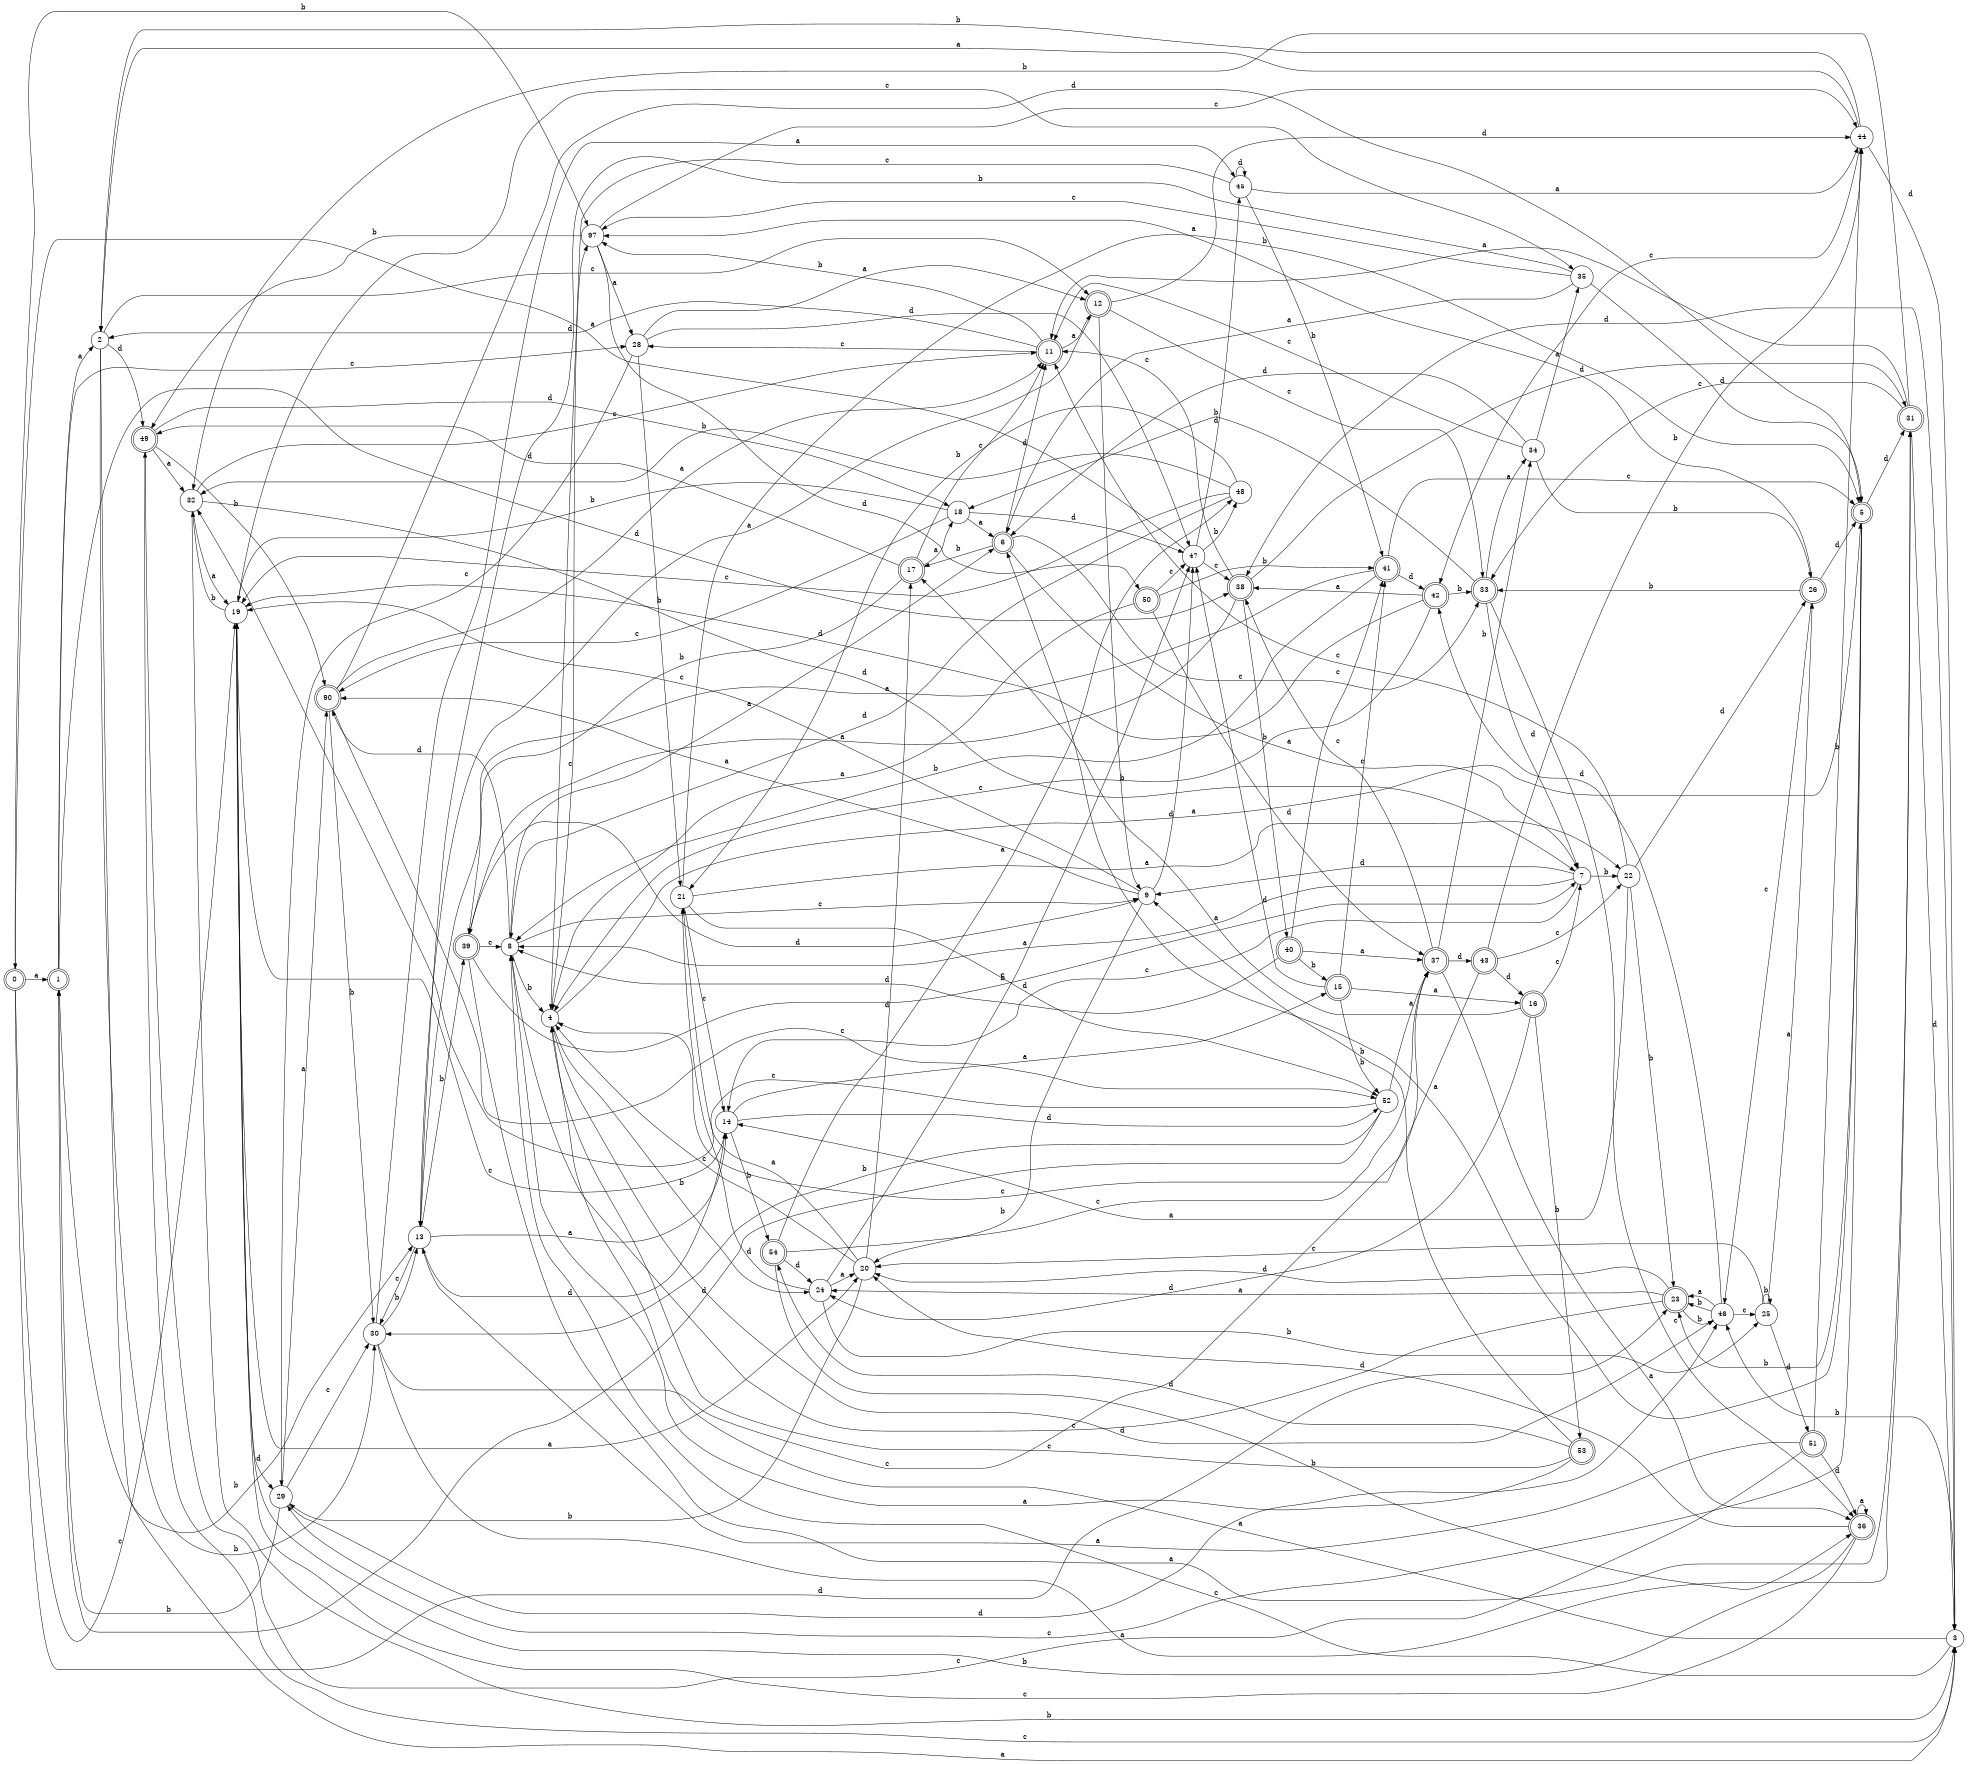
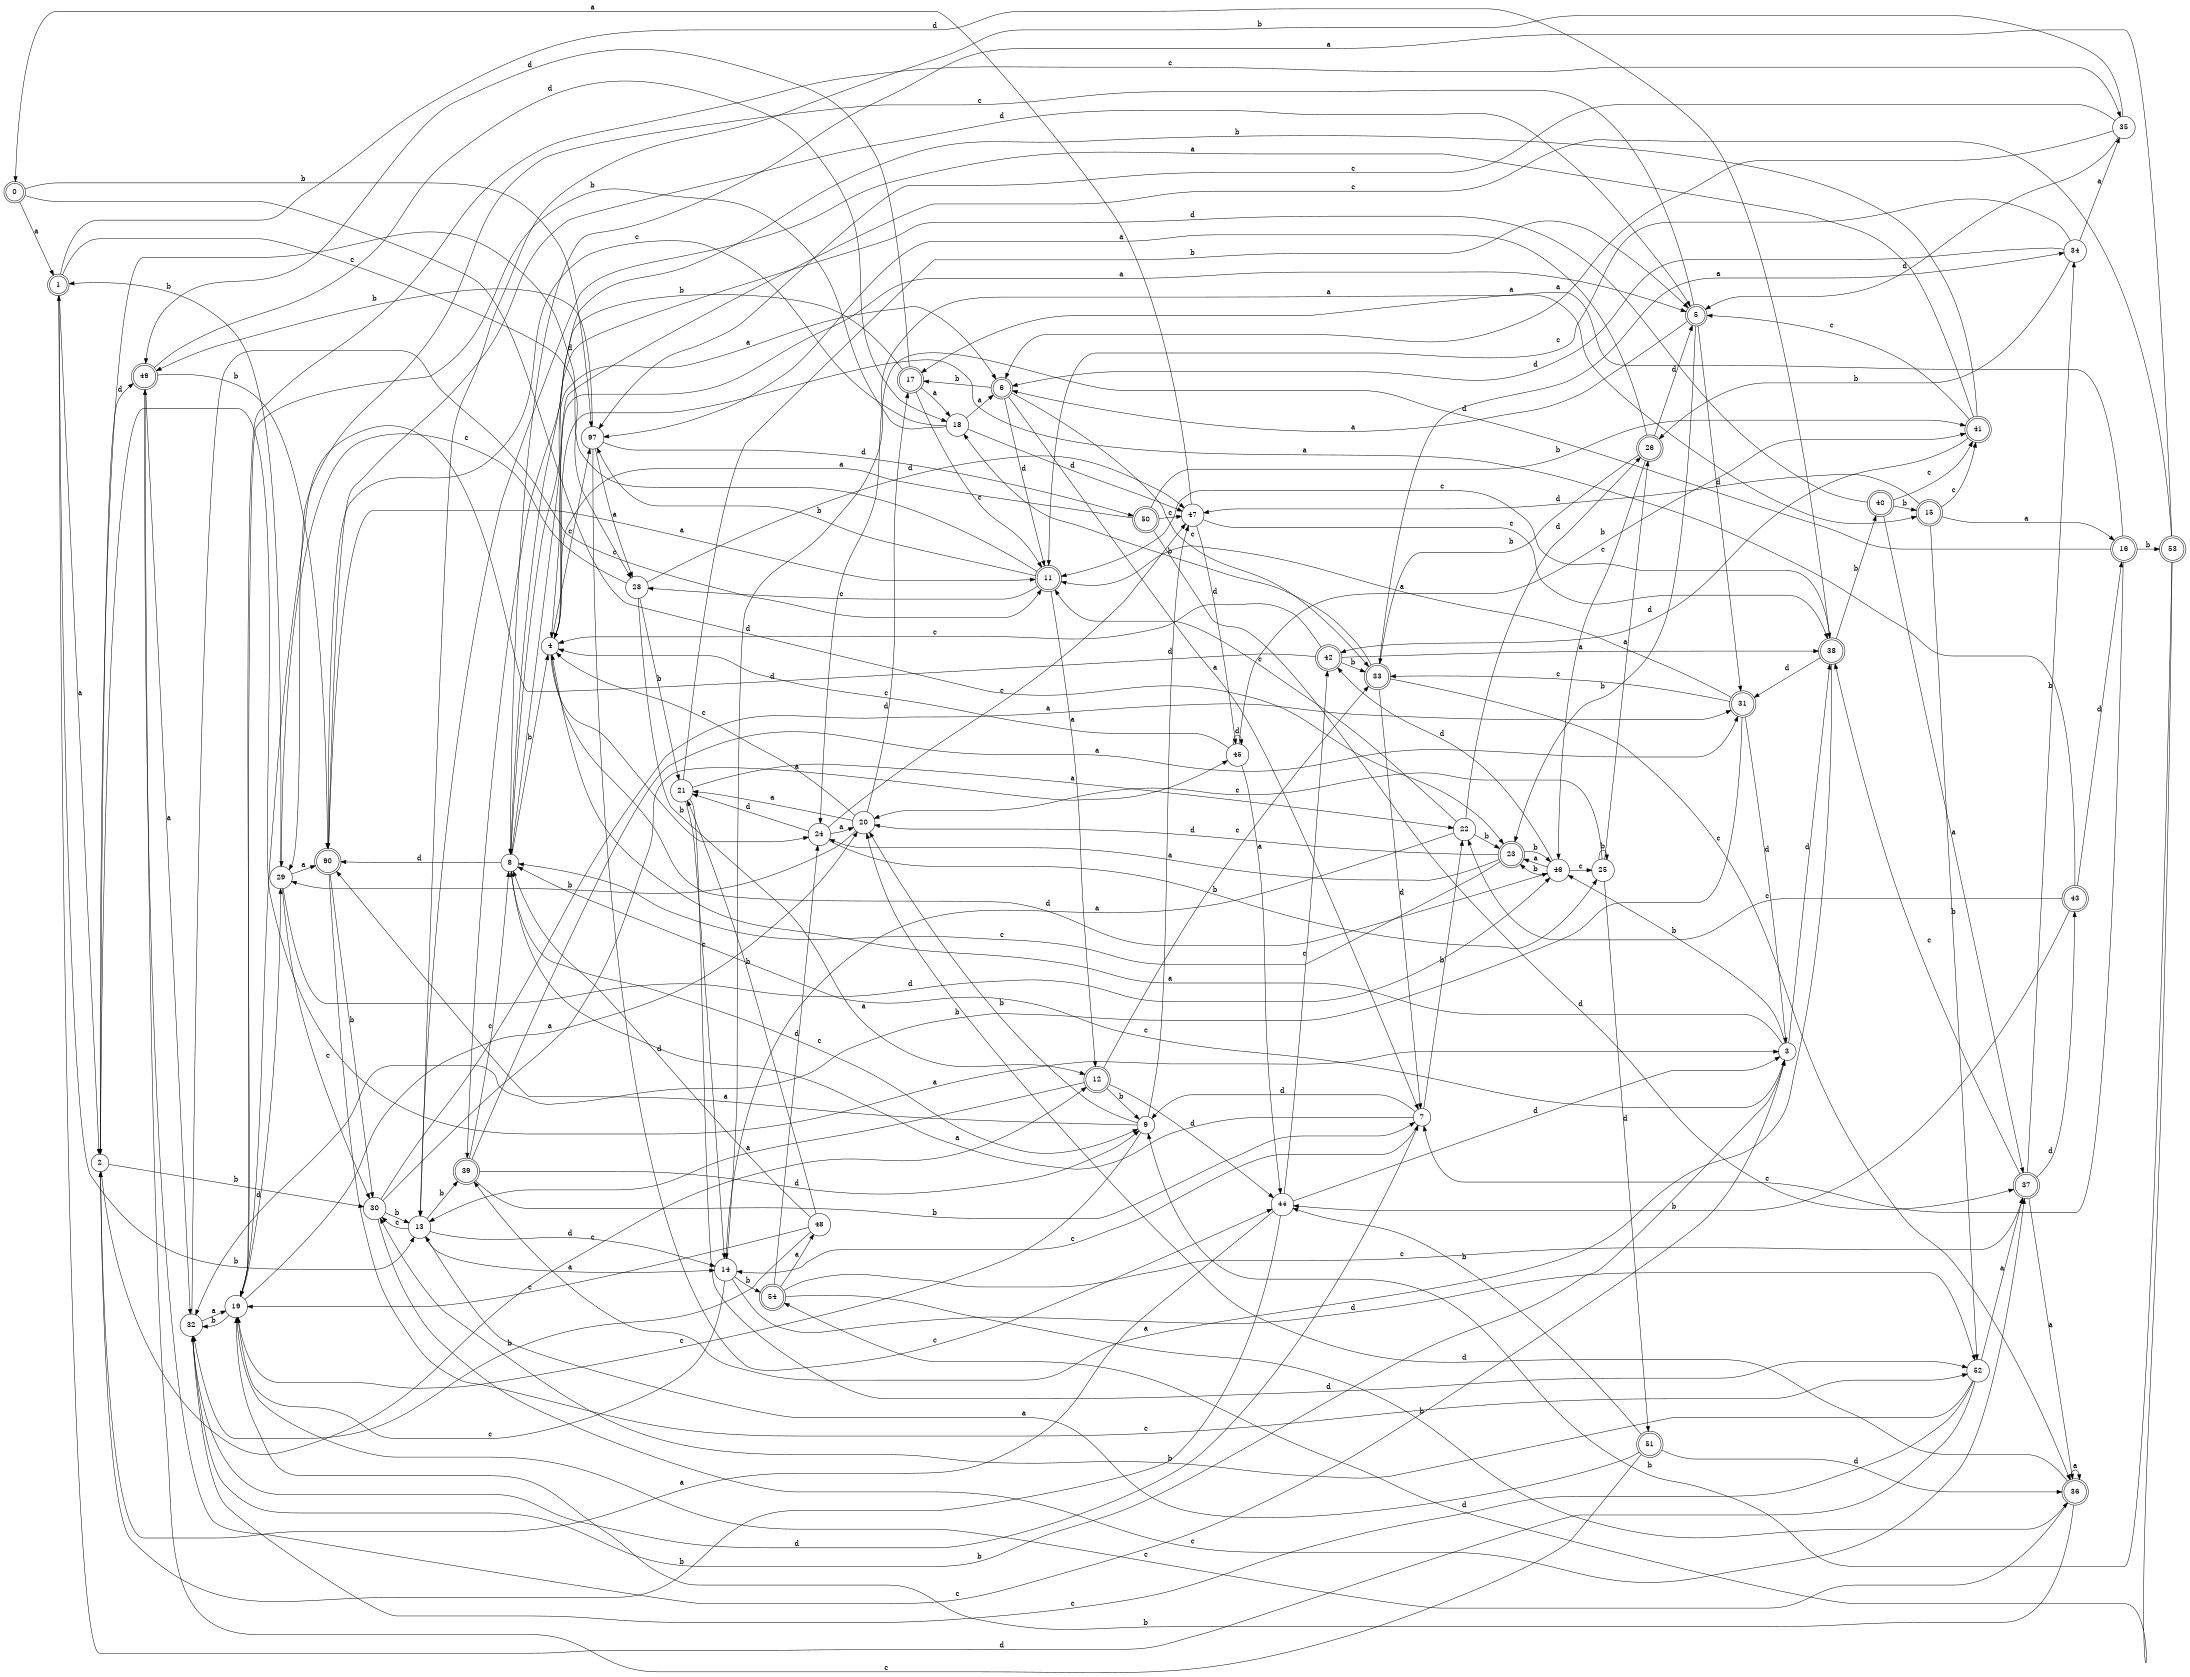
(1222, 531) -> none
(1003, 1192) -> (1305, 451)
(139, 1467) -> none
